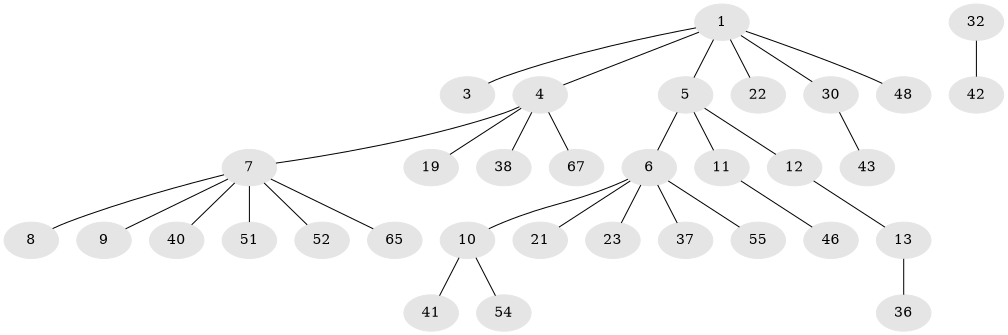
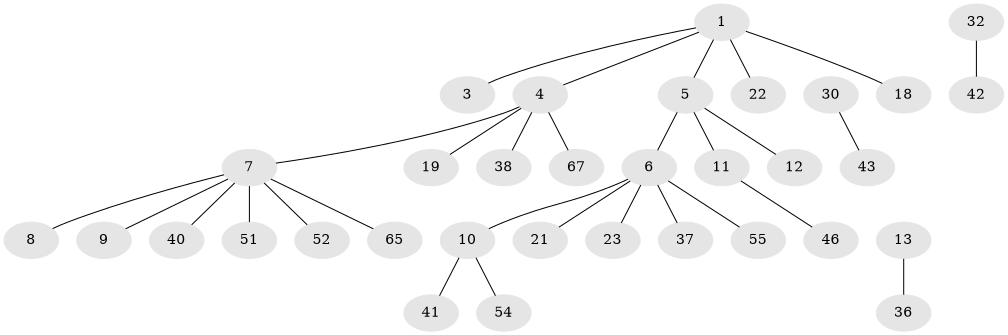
(777, 59) -> none
(904, 95) -> (904, 95)
(849, 204) -> none
